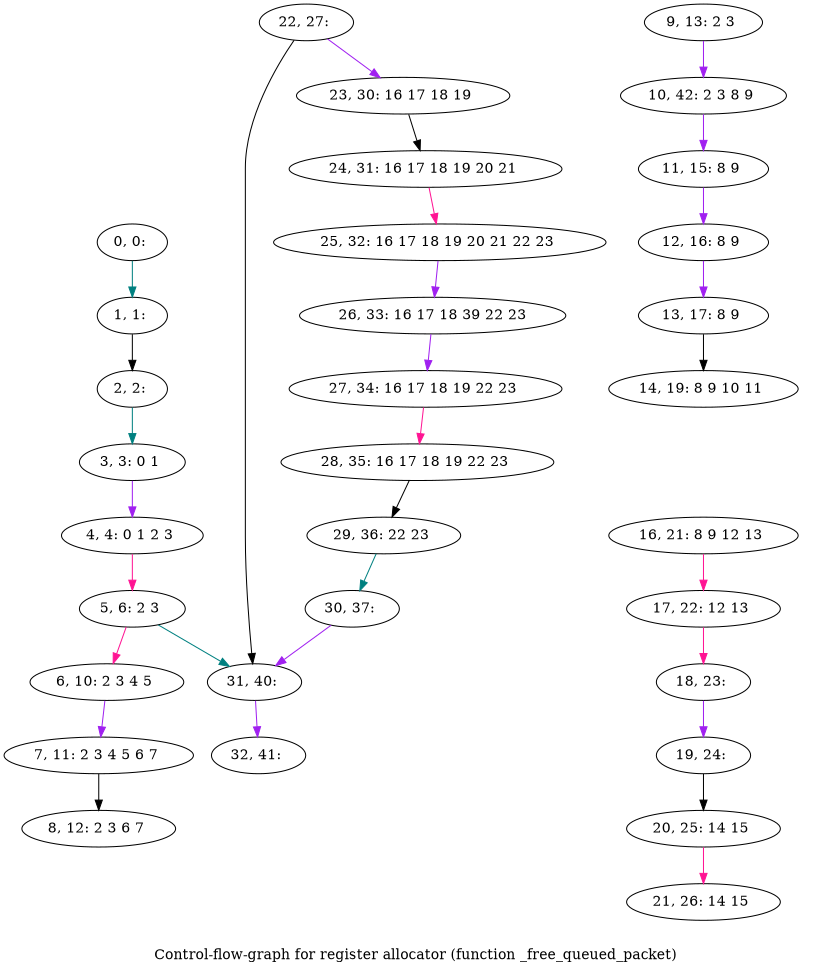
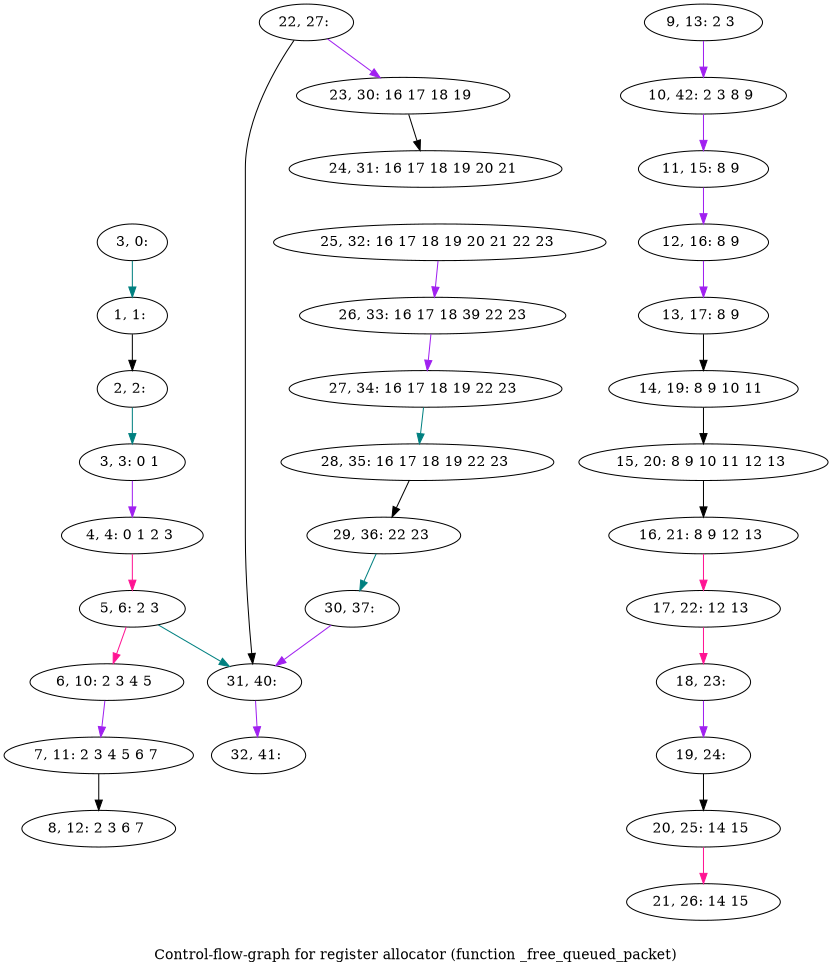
(432, 201) -> none
(132, 242) -> (132, 242)
(422, 421) -> (422, 421)
none -> (703, 462)
